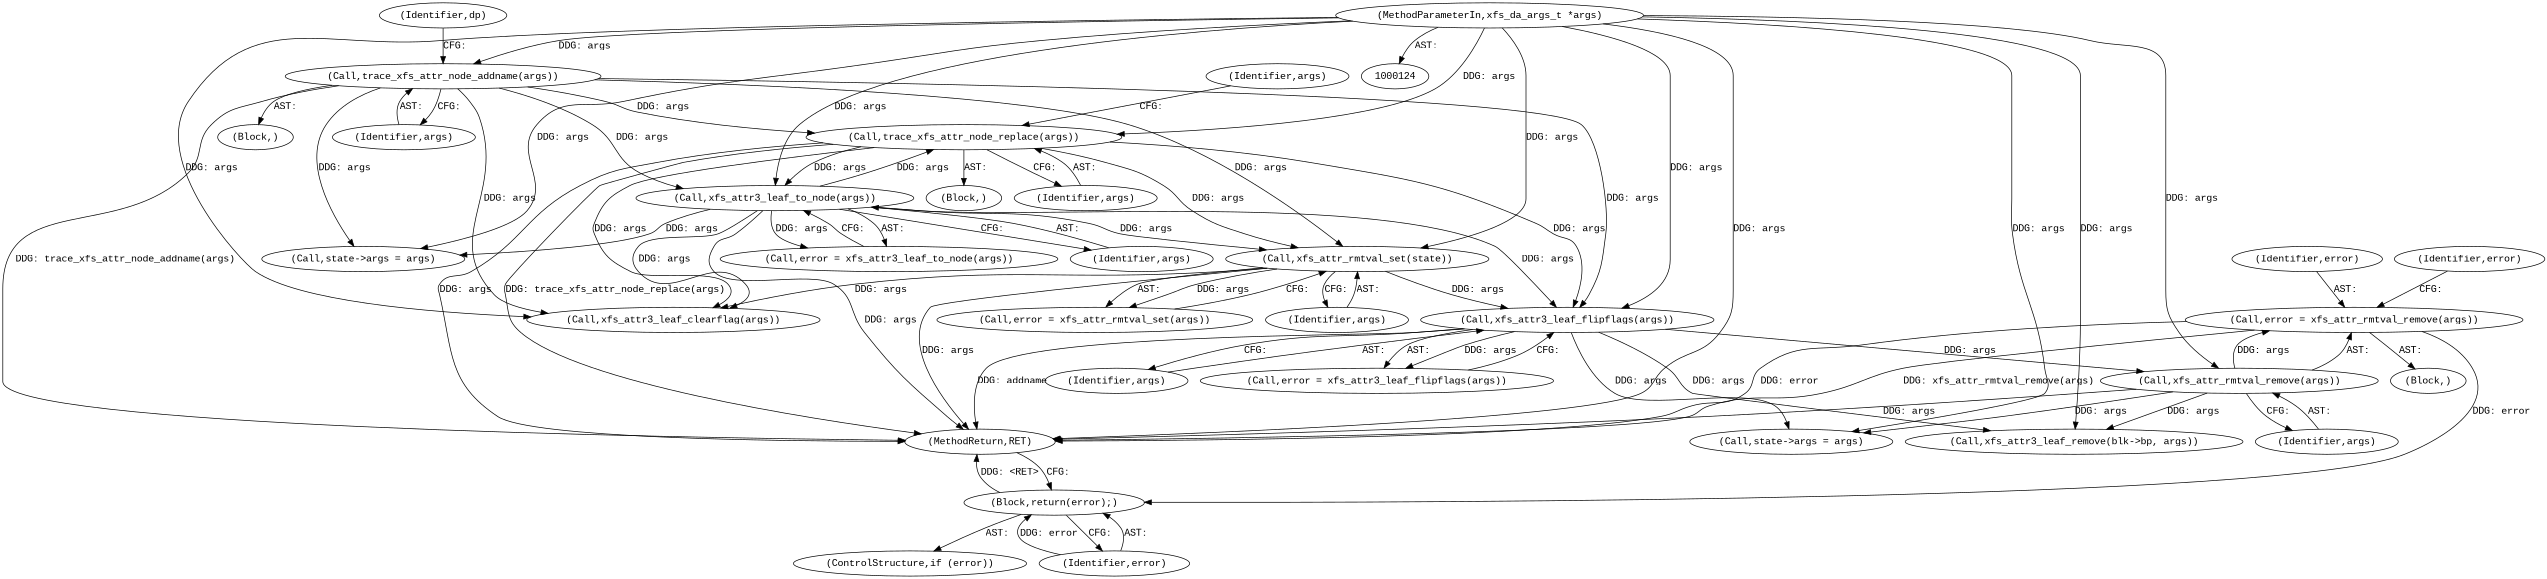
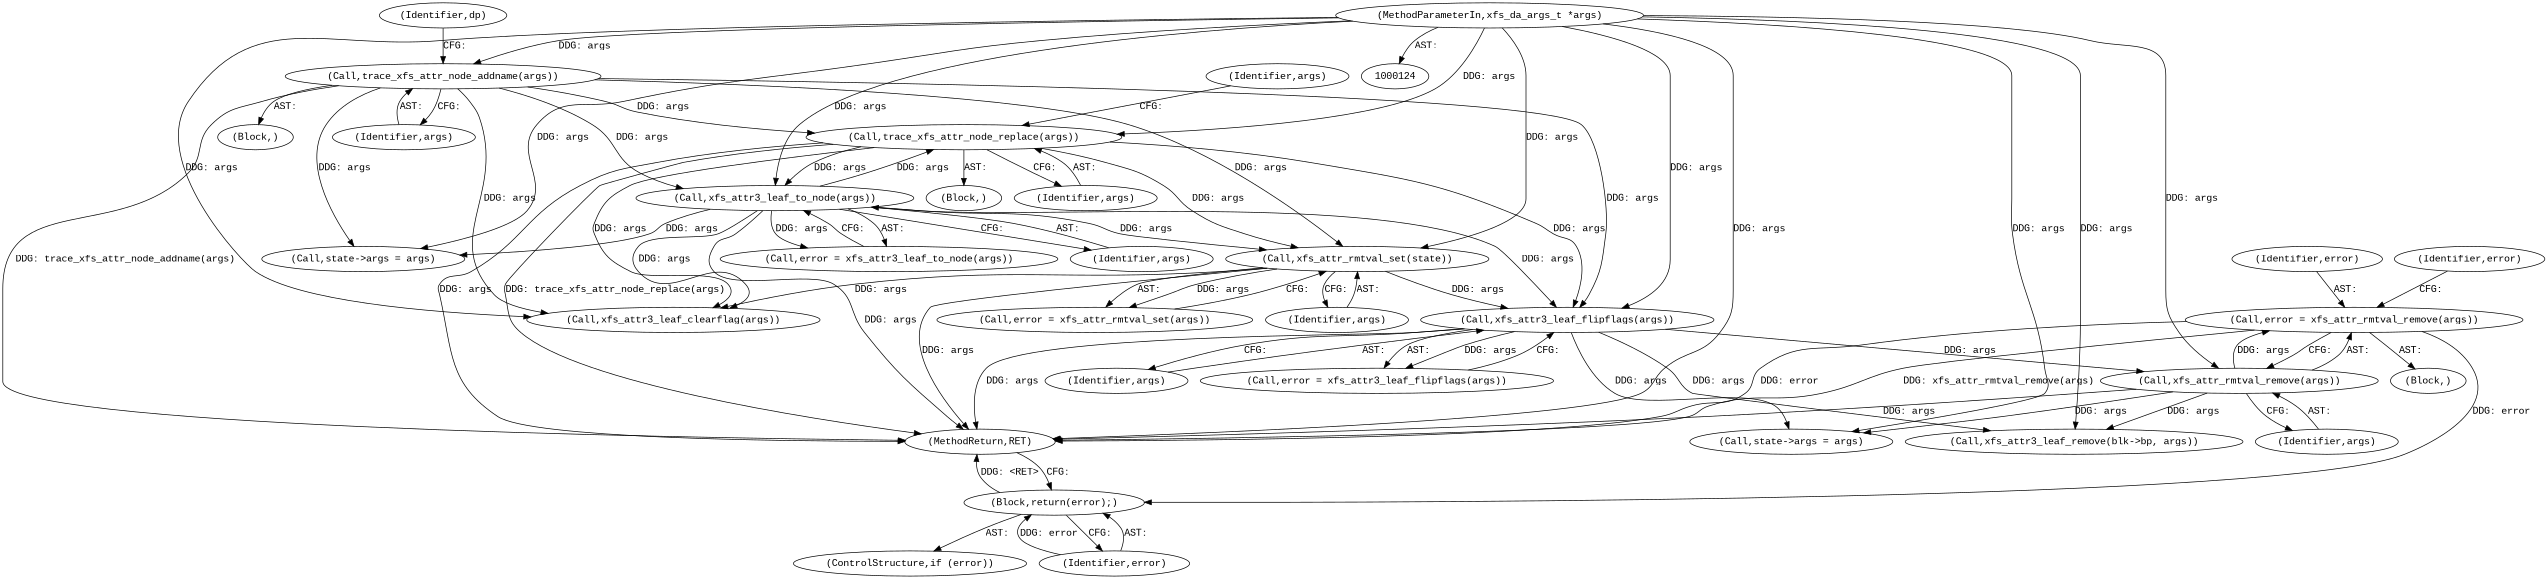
none -> (2302, 349)
(1013, 381) -> (1013, 381)
